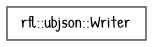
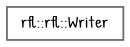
(76, 23) -> (65, 23)
